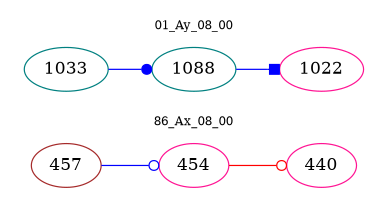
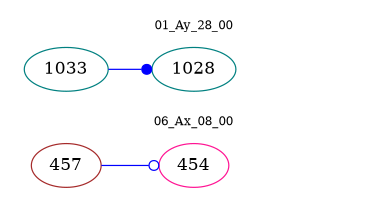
(194, 26) -> (194, 26)
(194, 69) -> (194, 69)
(322, 69) -> none
(194, 122) -> (194, 122)
(322, 165) -> none
